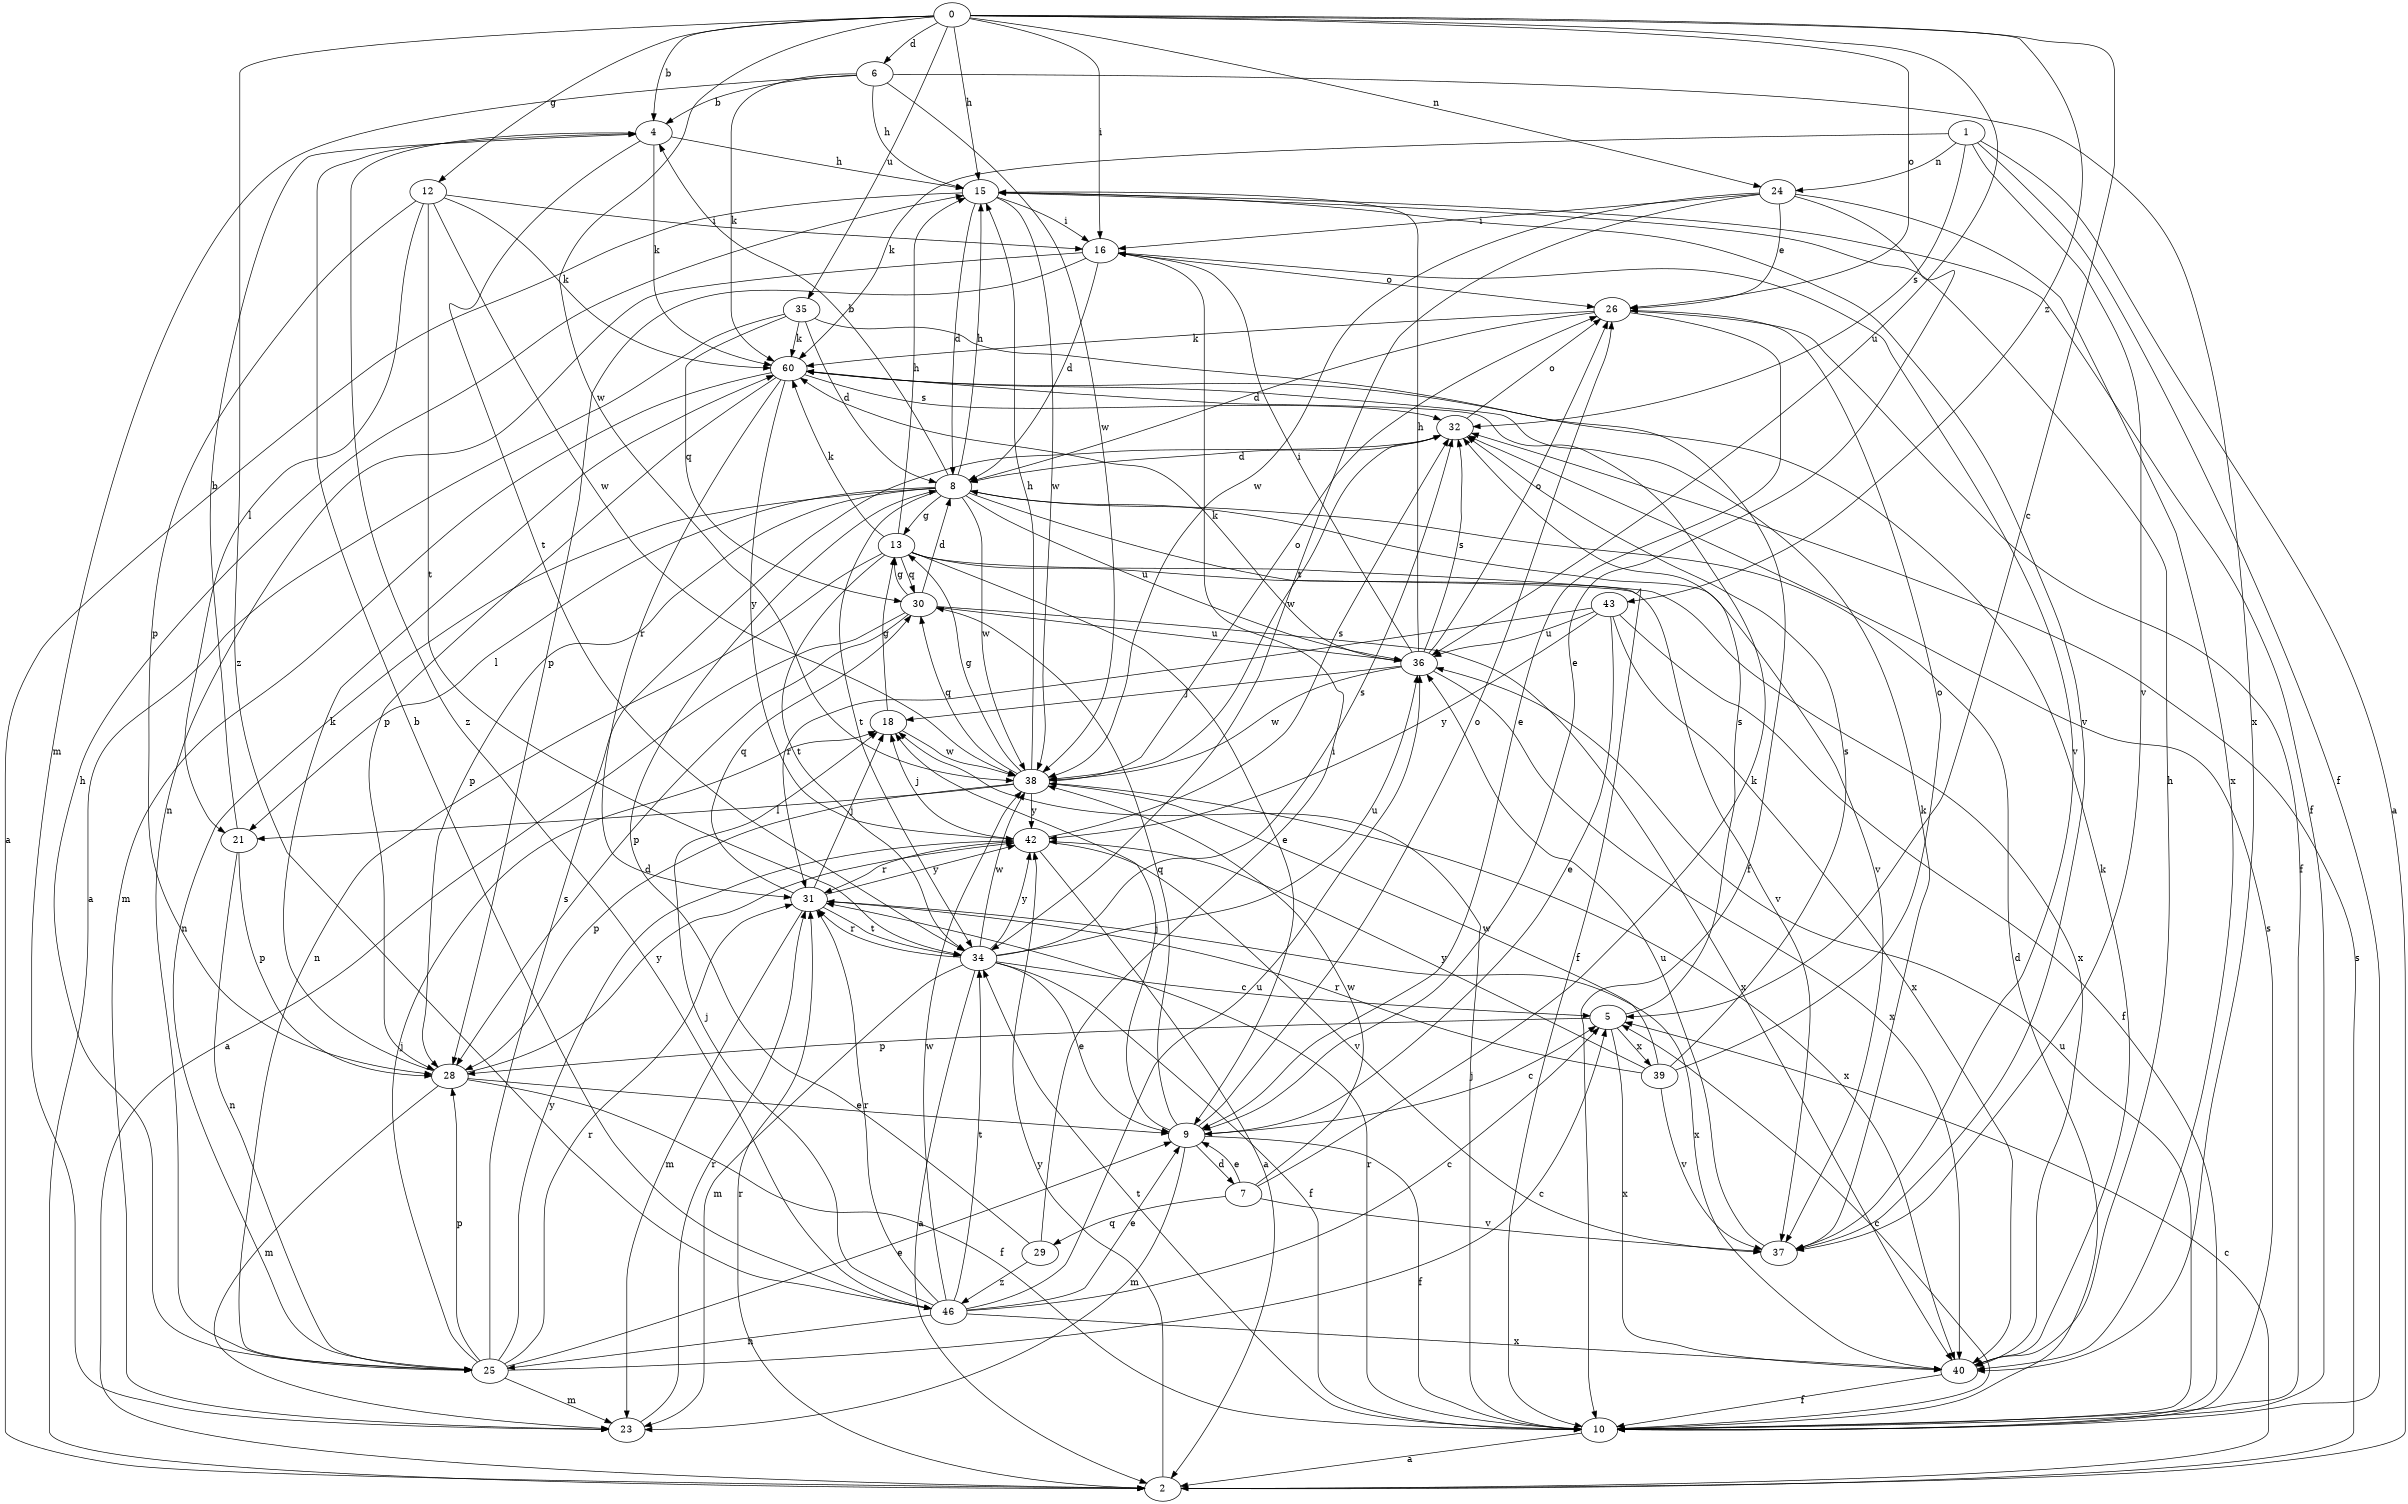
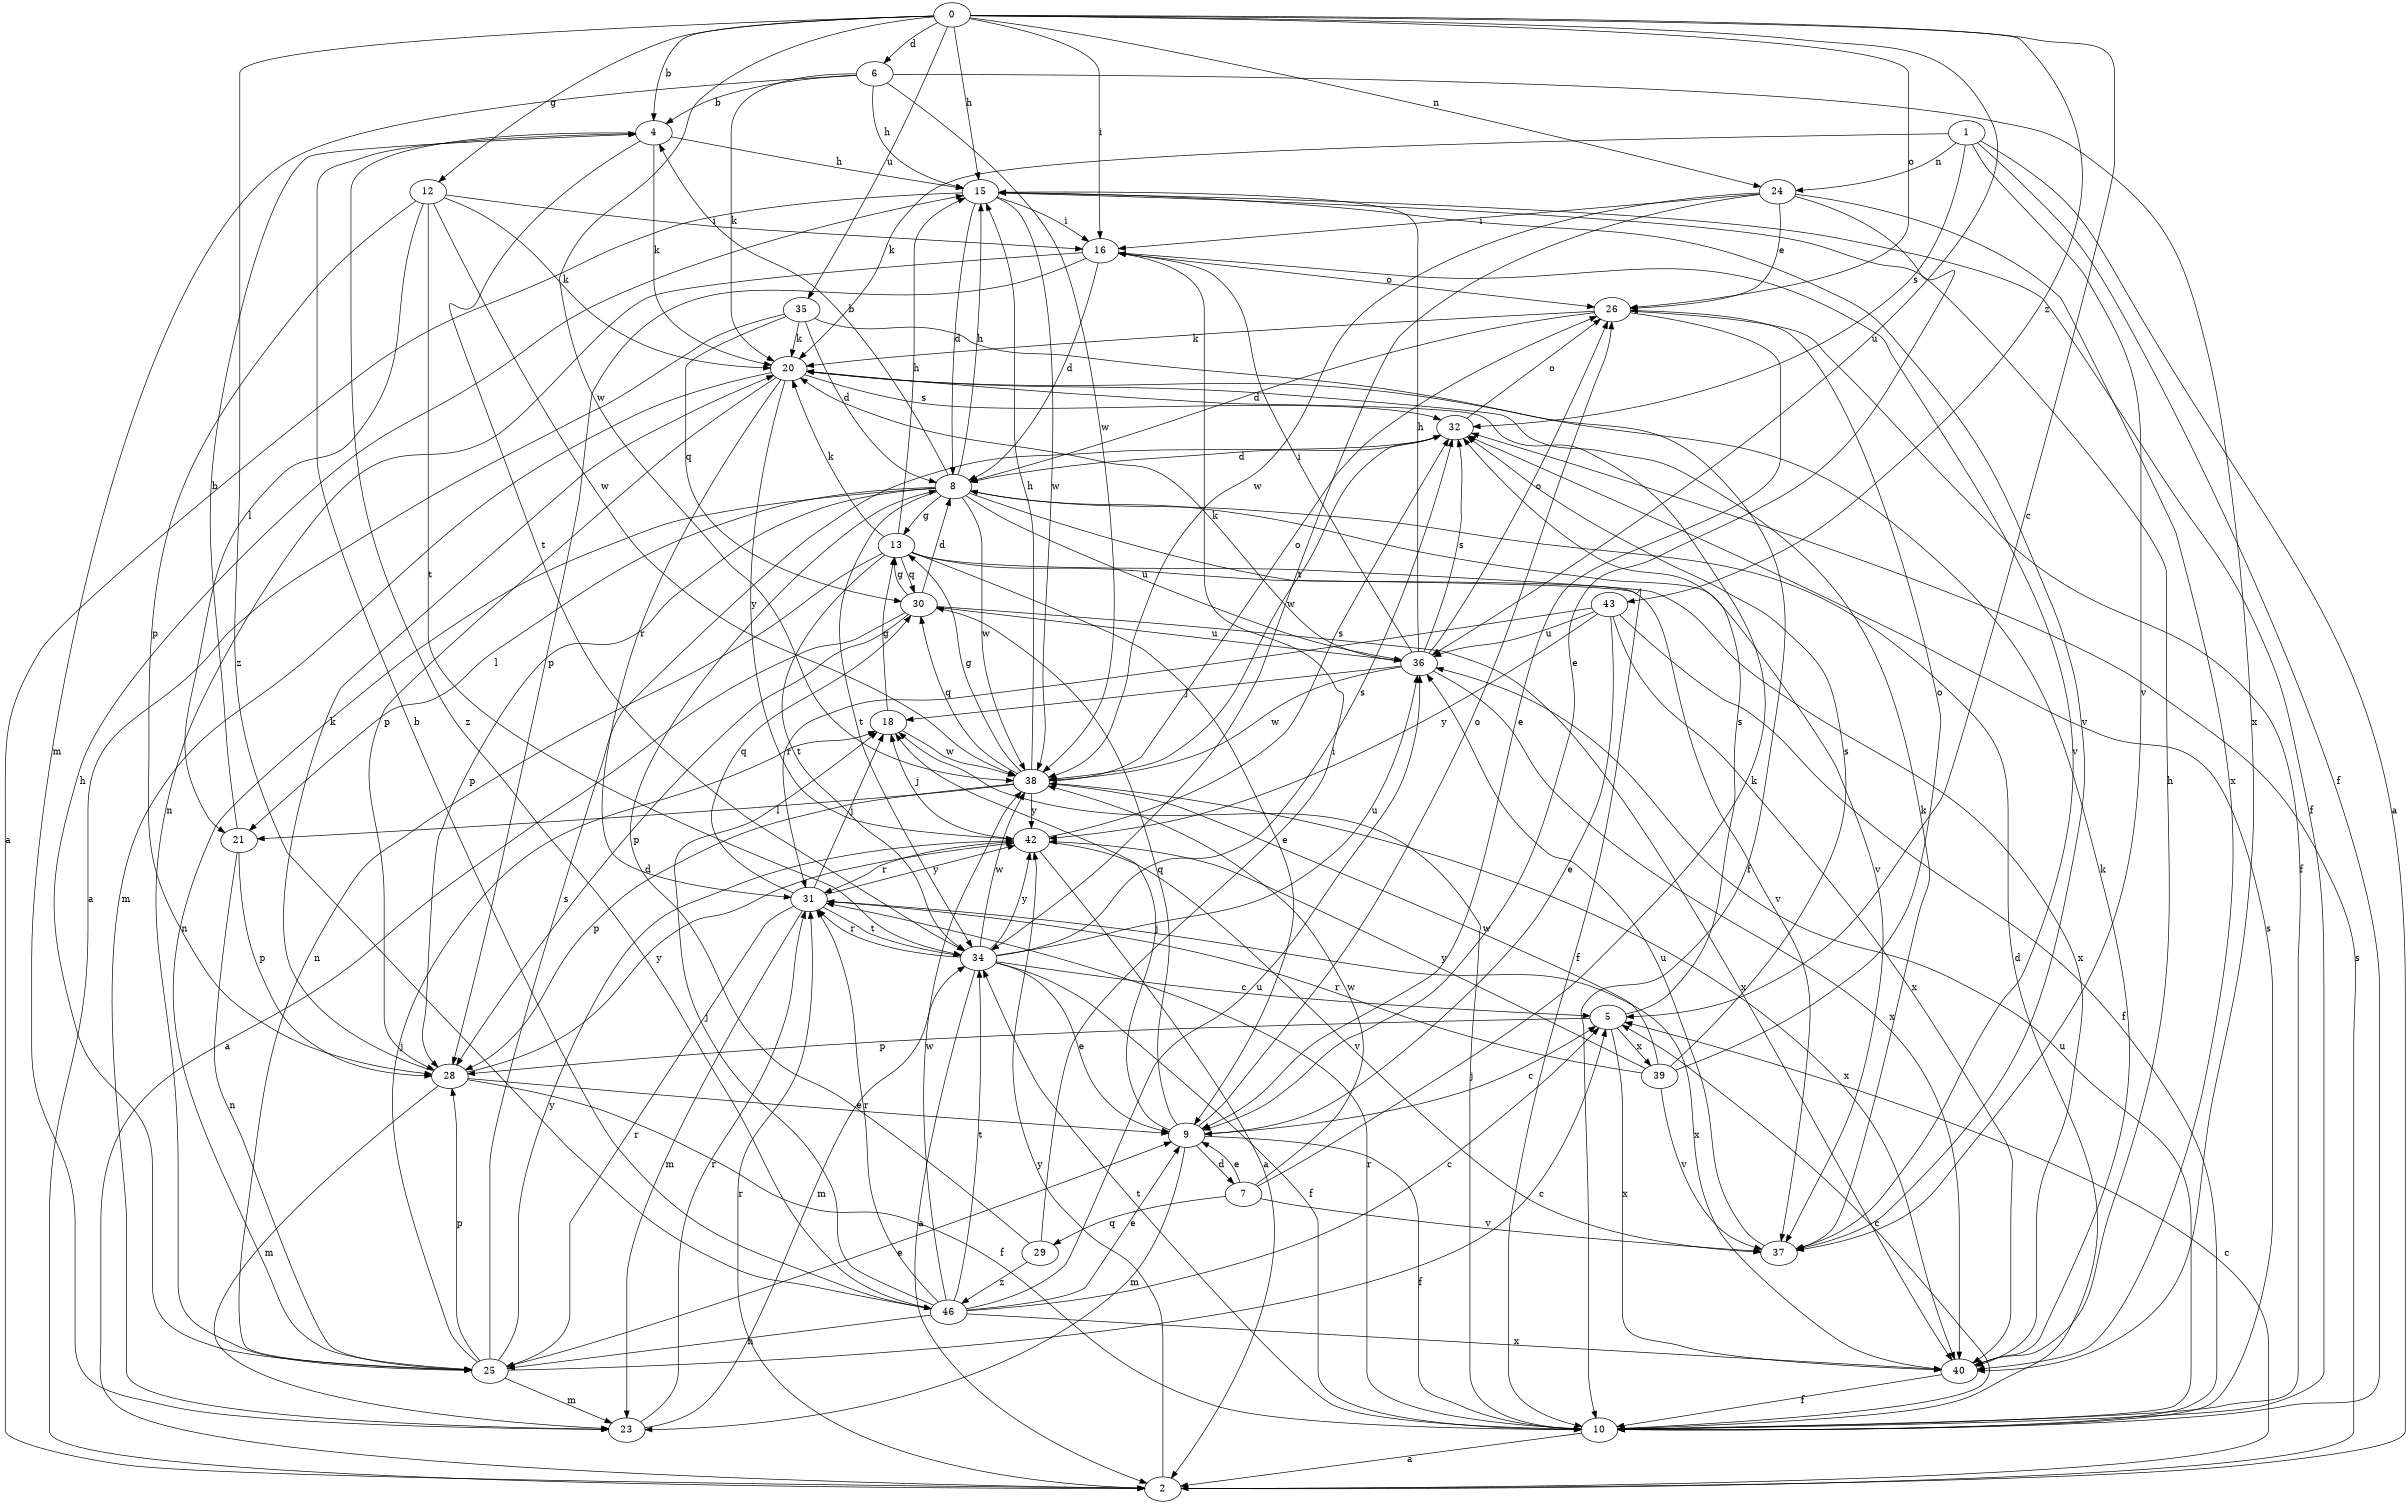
(789, 369) -> (789, 369)
(590, 1121) -> (630, 1131)
(734, 1160) -> (812, 1194)
